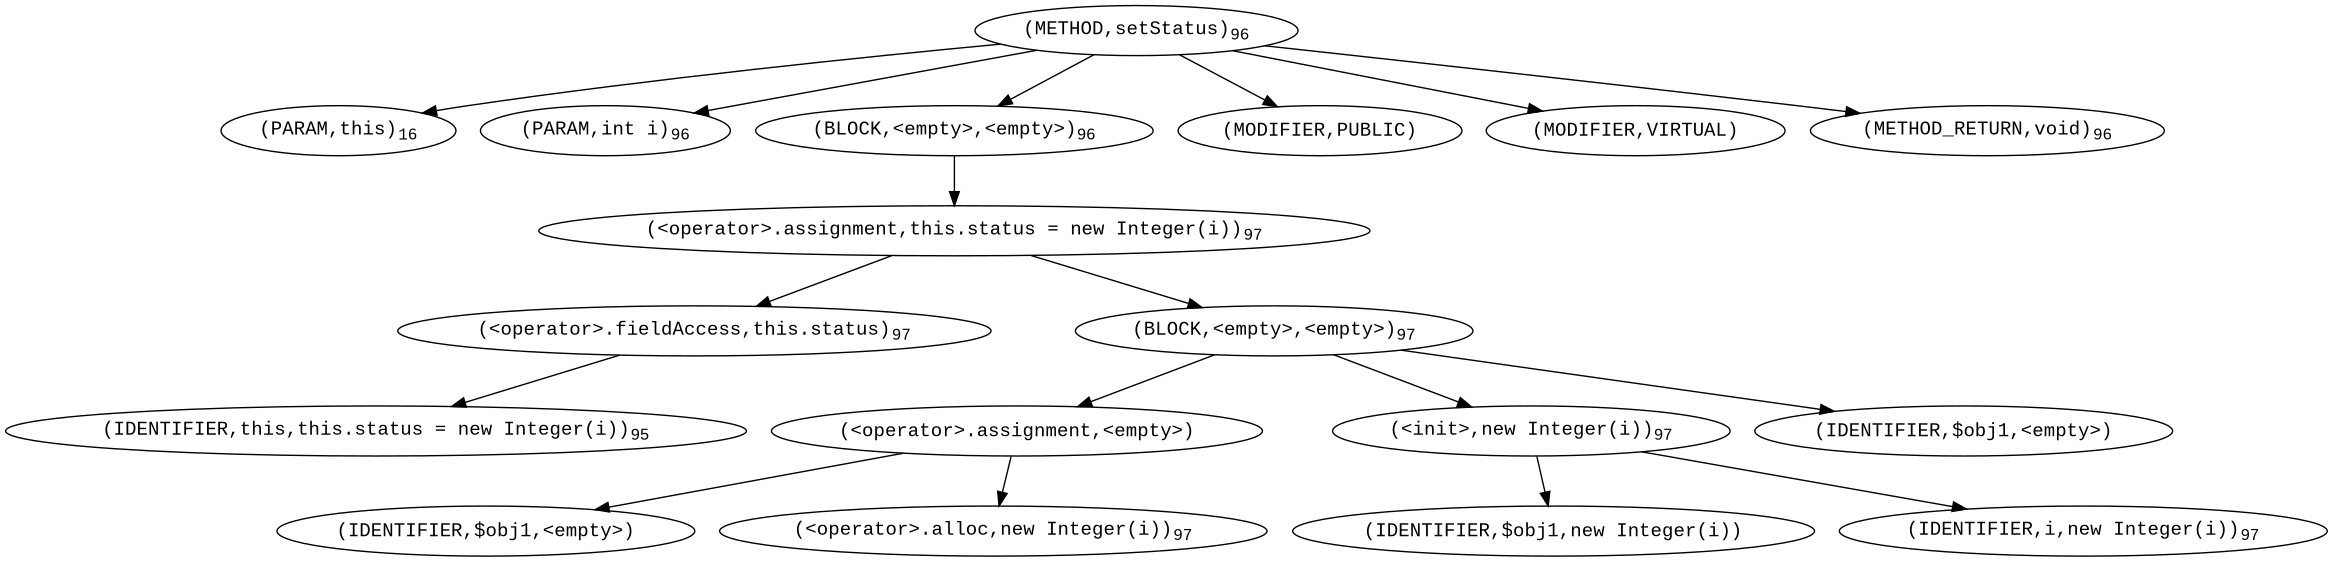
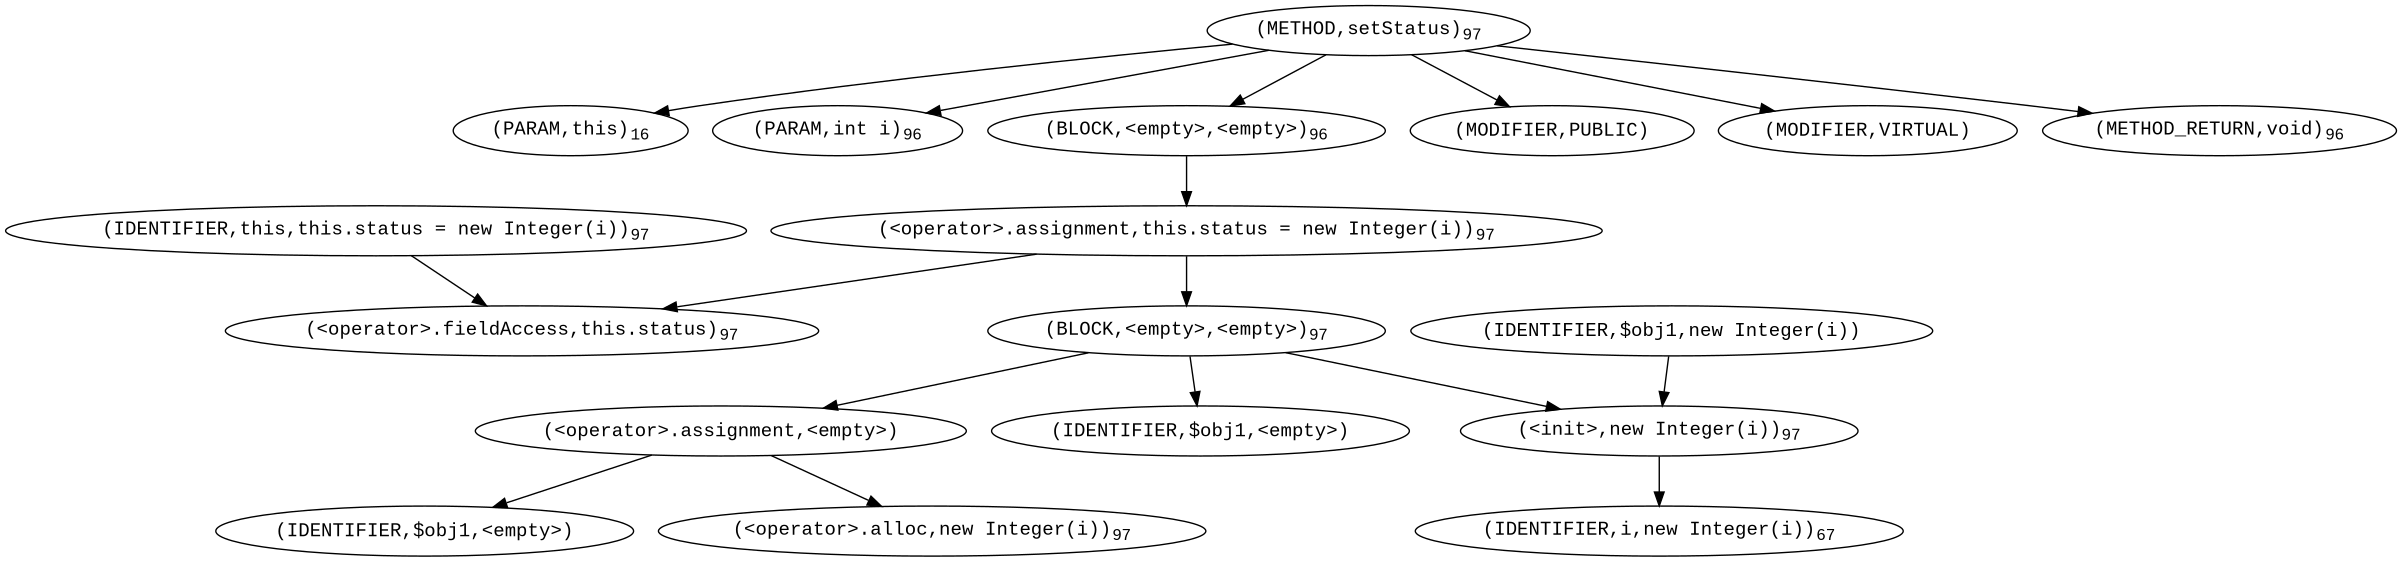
(1240, 29) -> (1472, 29)
(542, 379) -> (443, 277)
(640, 429) -> (640, 229)
(1541, 474) -> (1666, 374)
(2250, 529) -> (1826, 529)
